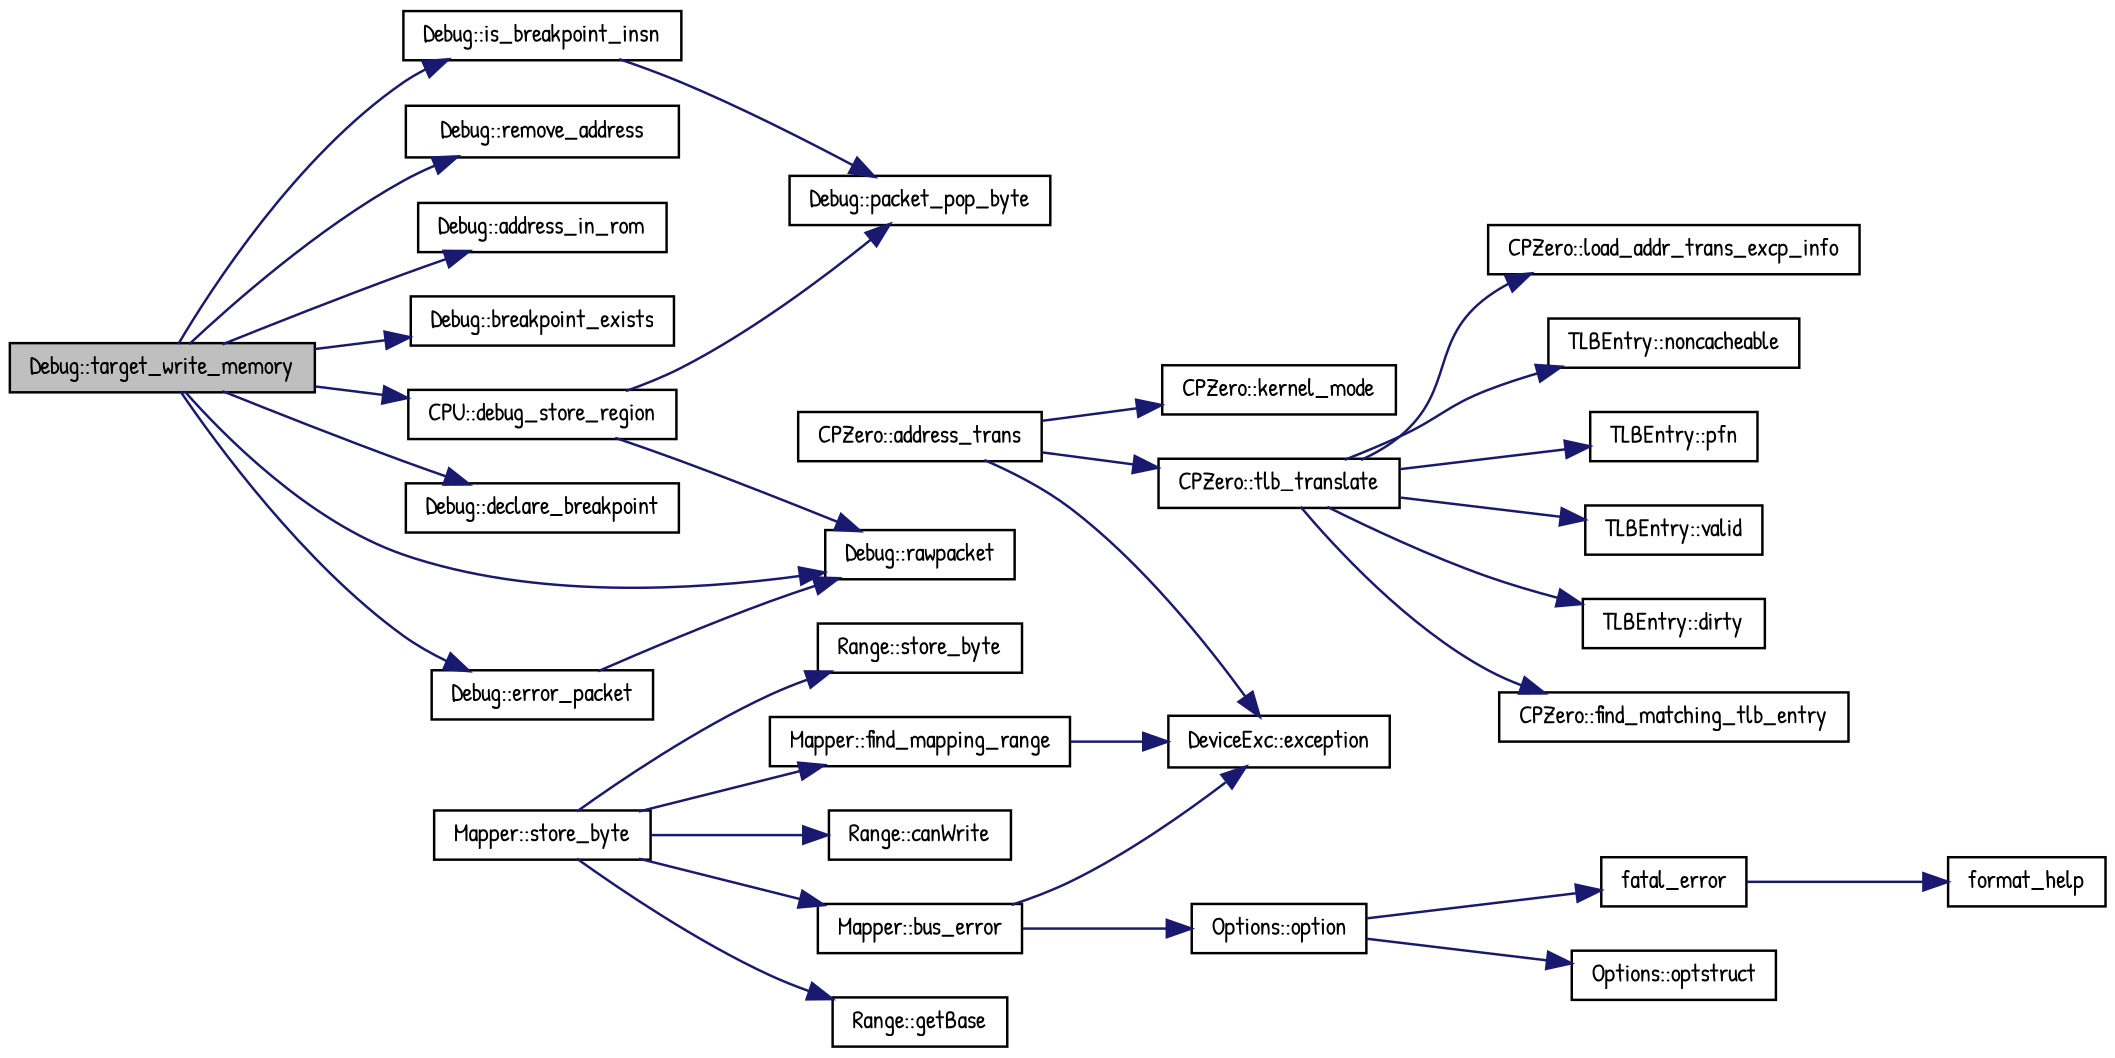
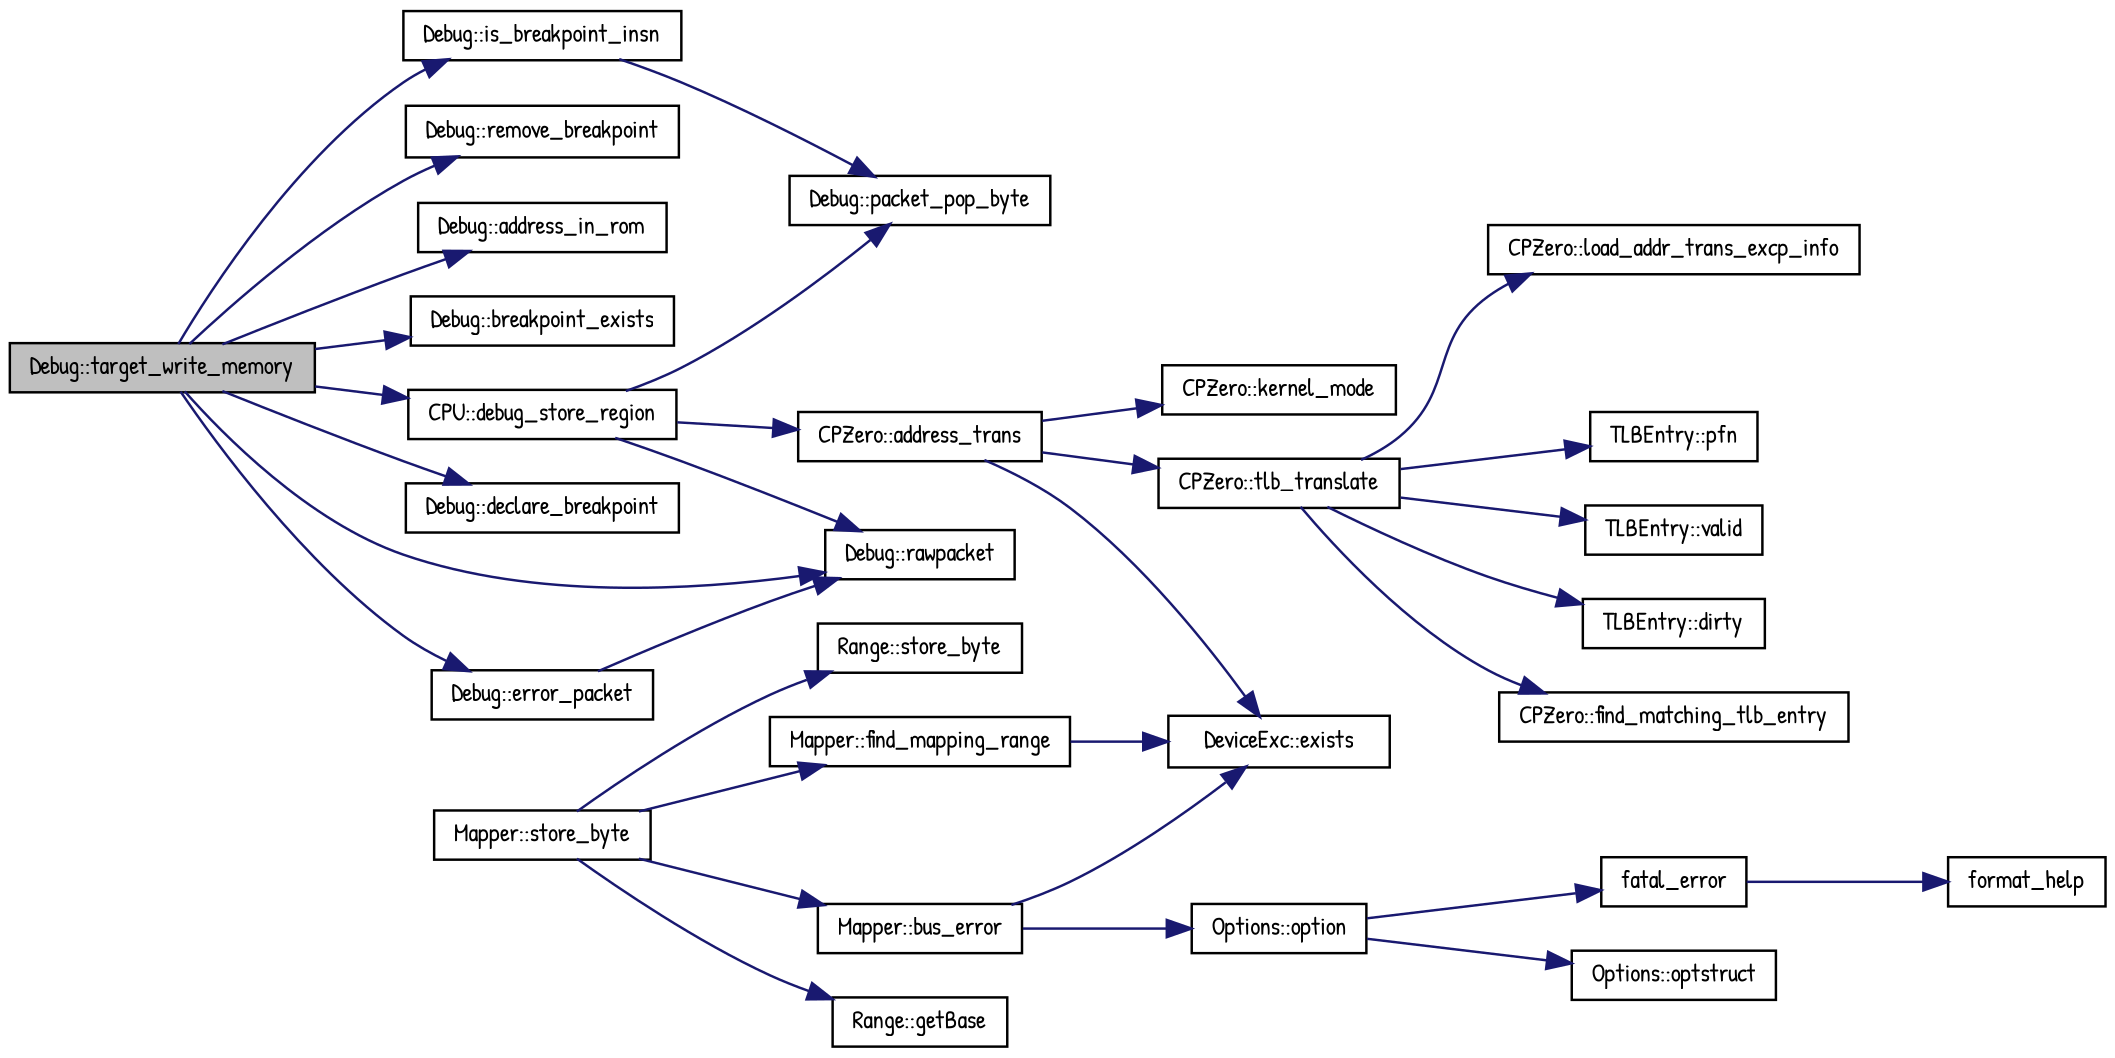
(542, 132) -> (542, 132)
(1674, 343) -> none
none -> (725, 425)
(1279, 742) -> (1279, 742)
(920, 835) -> none
